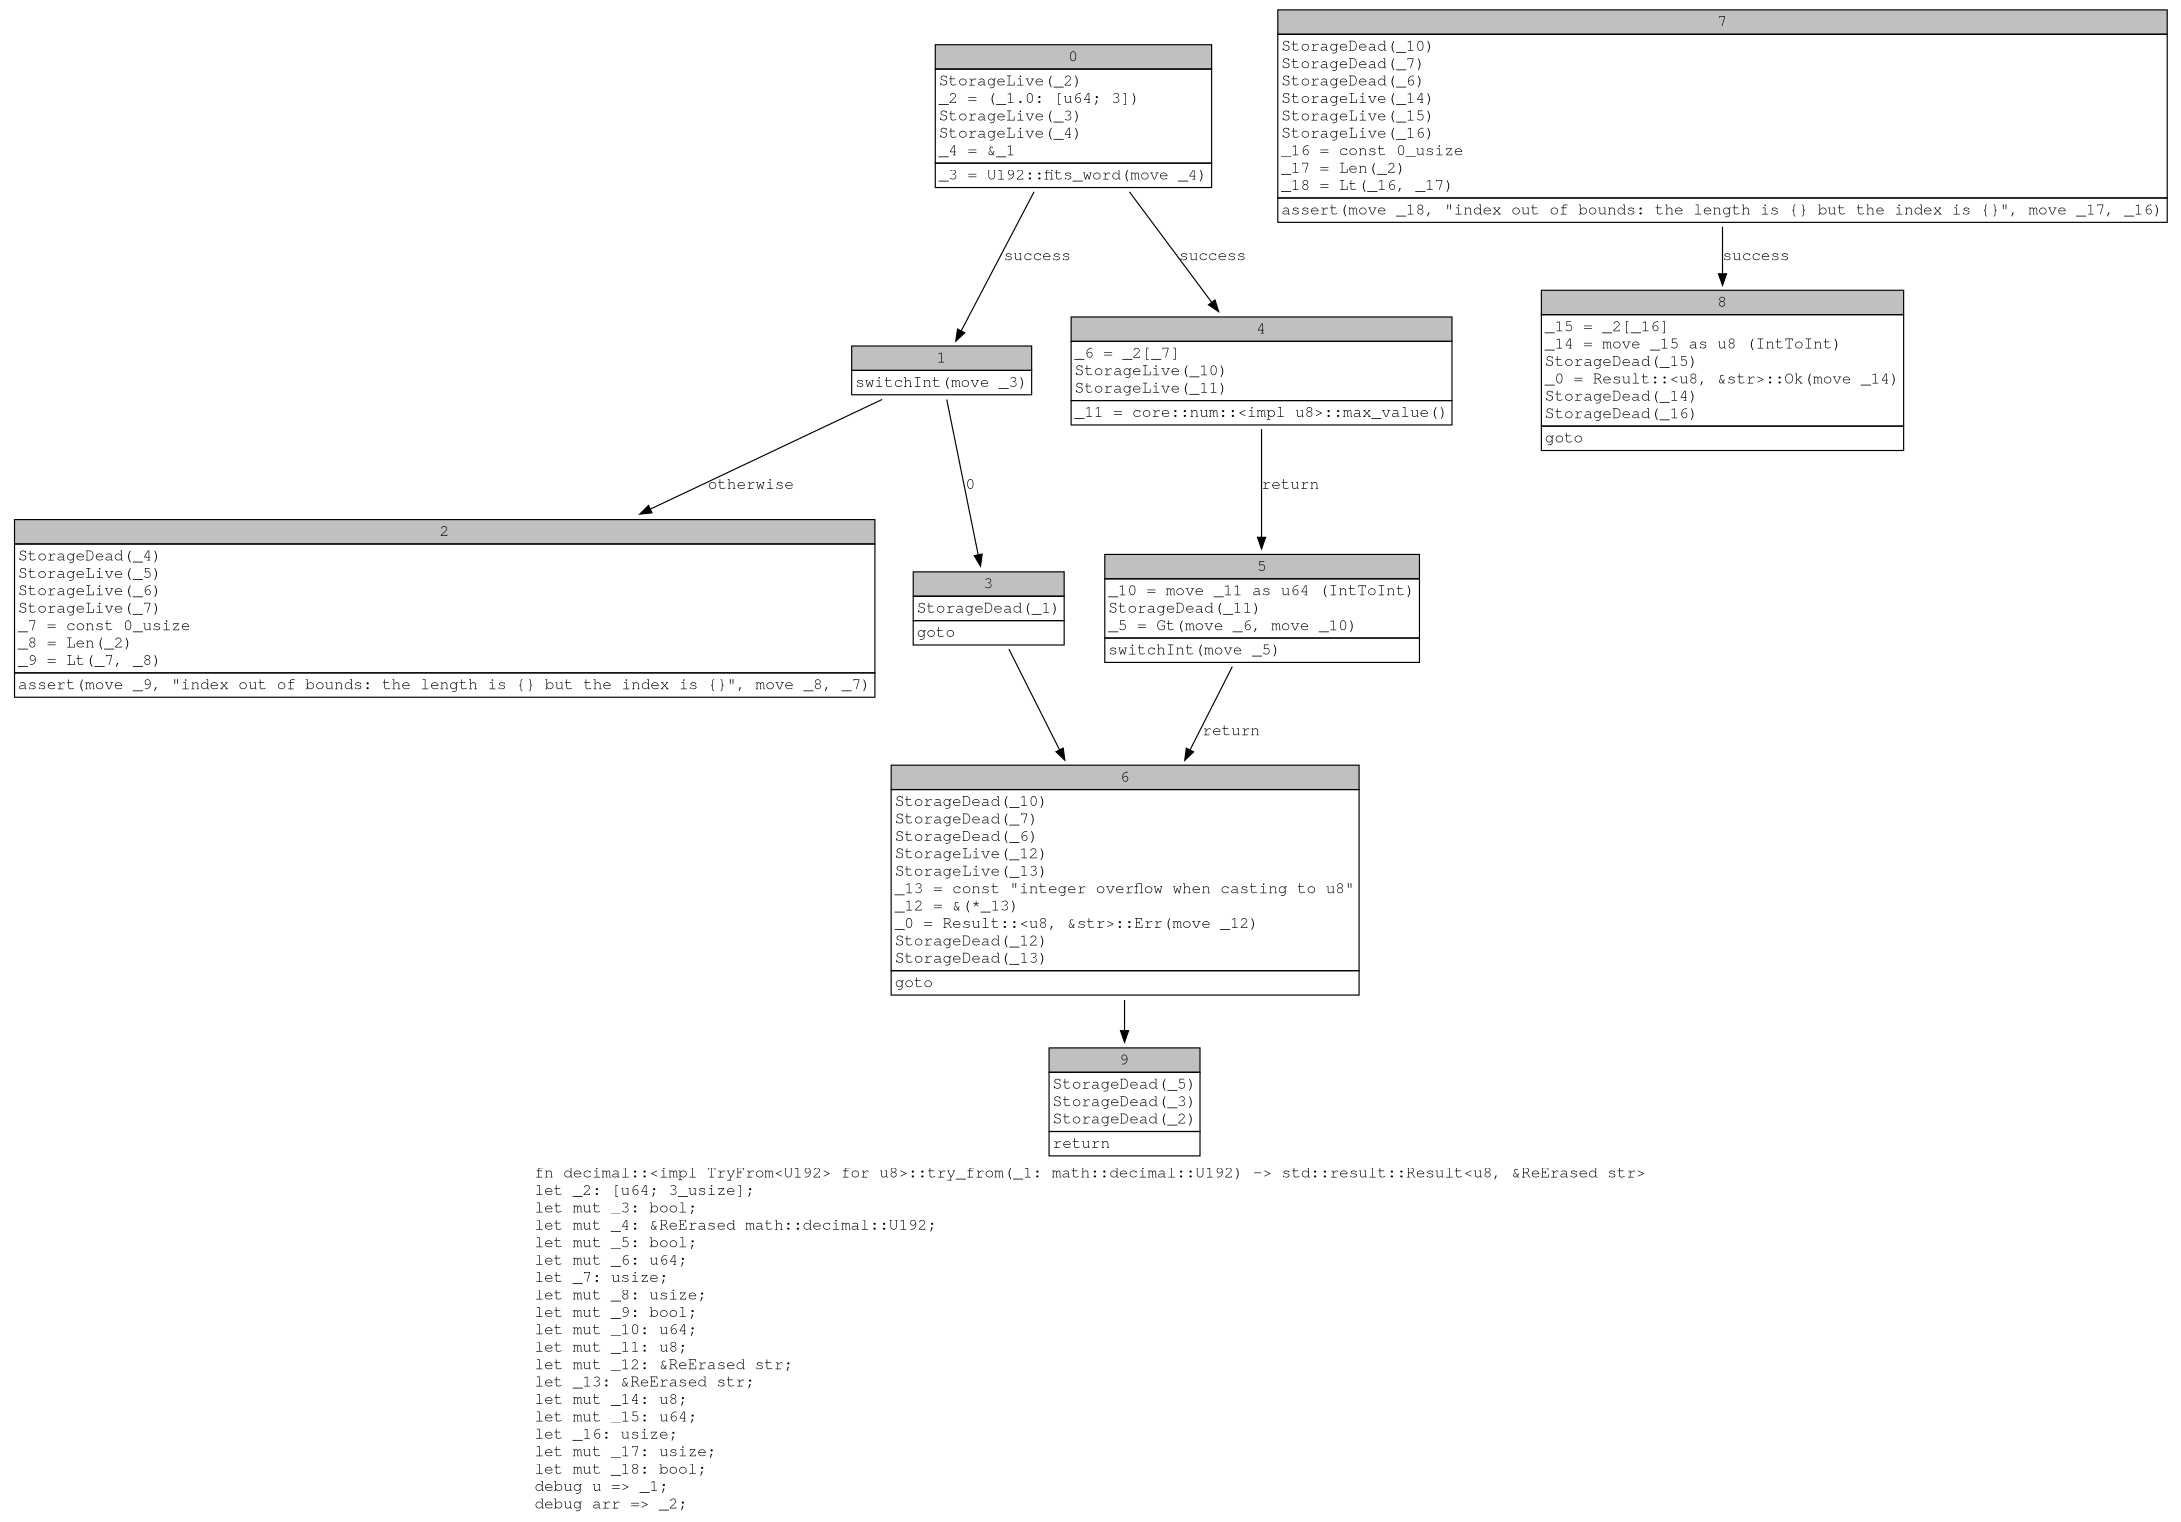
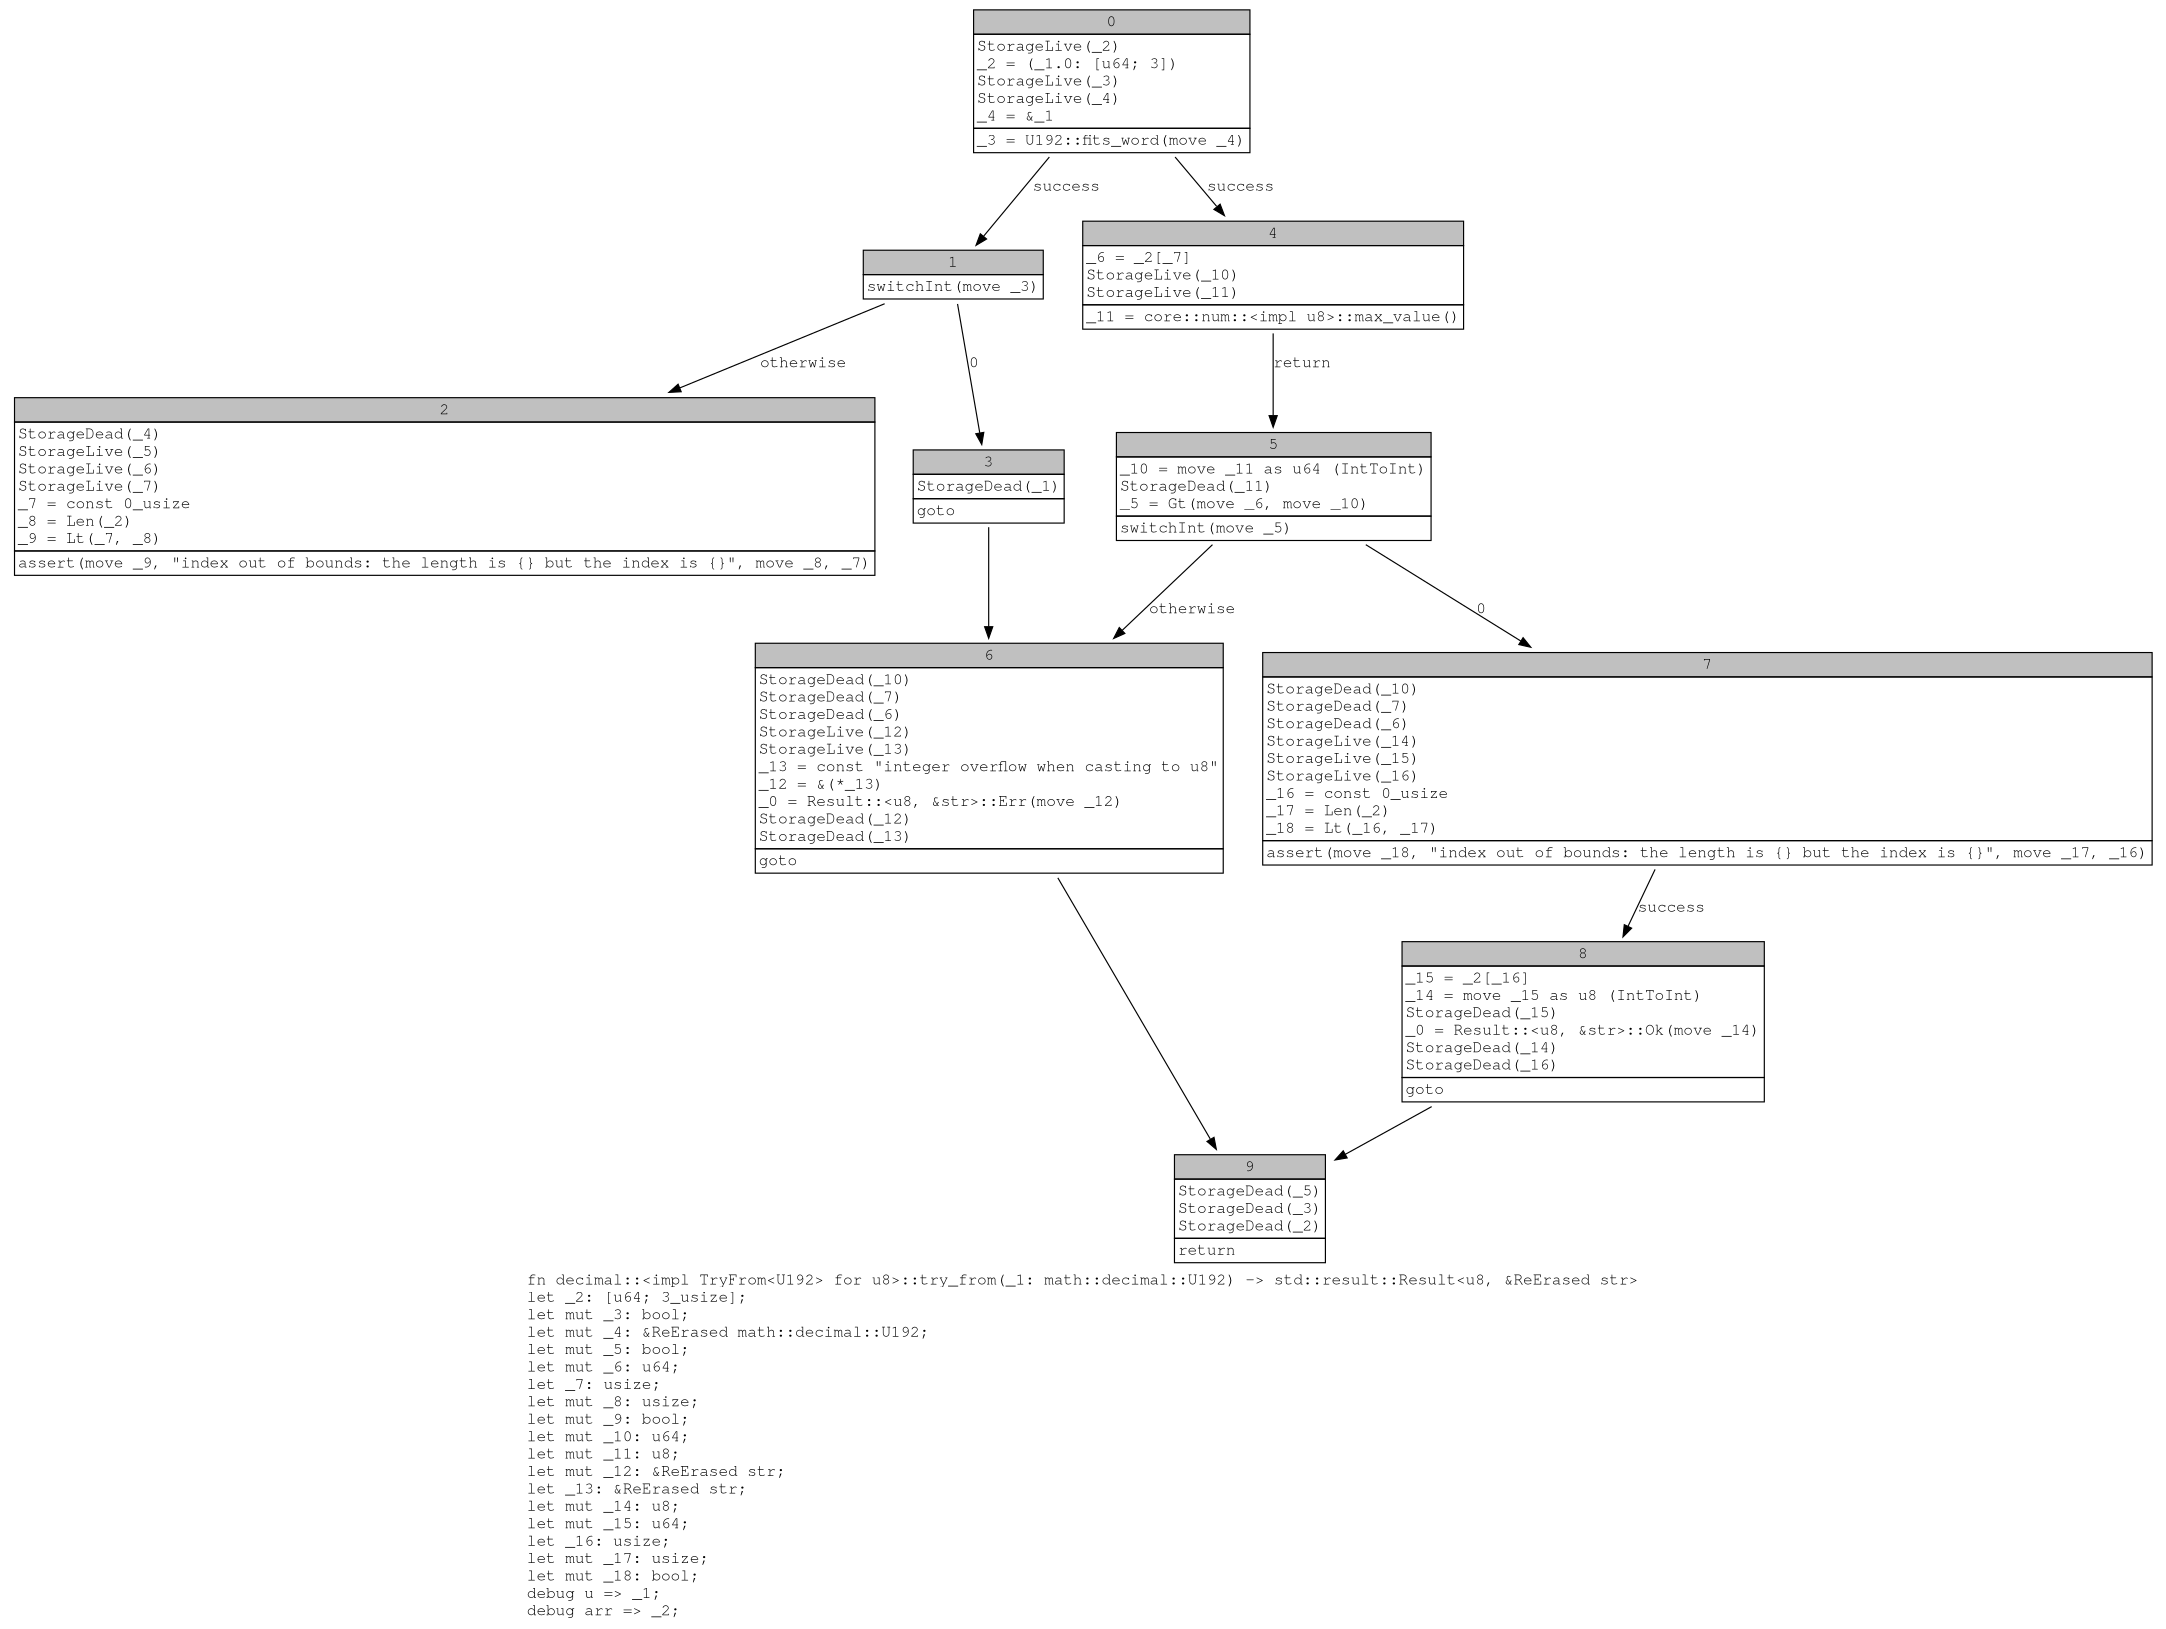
none -> (1443, 593)
(1231, 731) -> (1192, 609)
none -> (1388, 1130)
